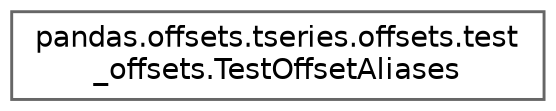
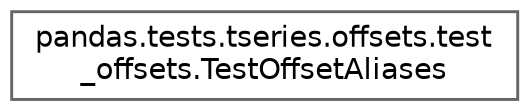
(278, 56) -> (265, 56)
